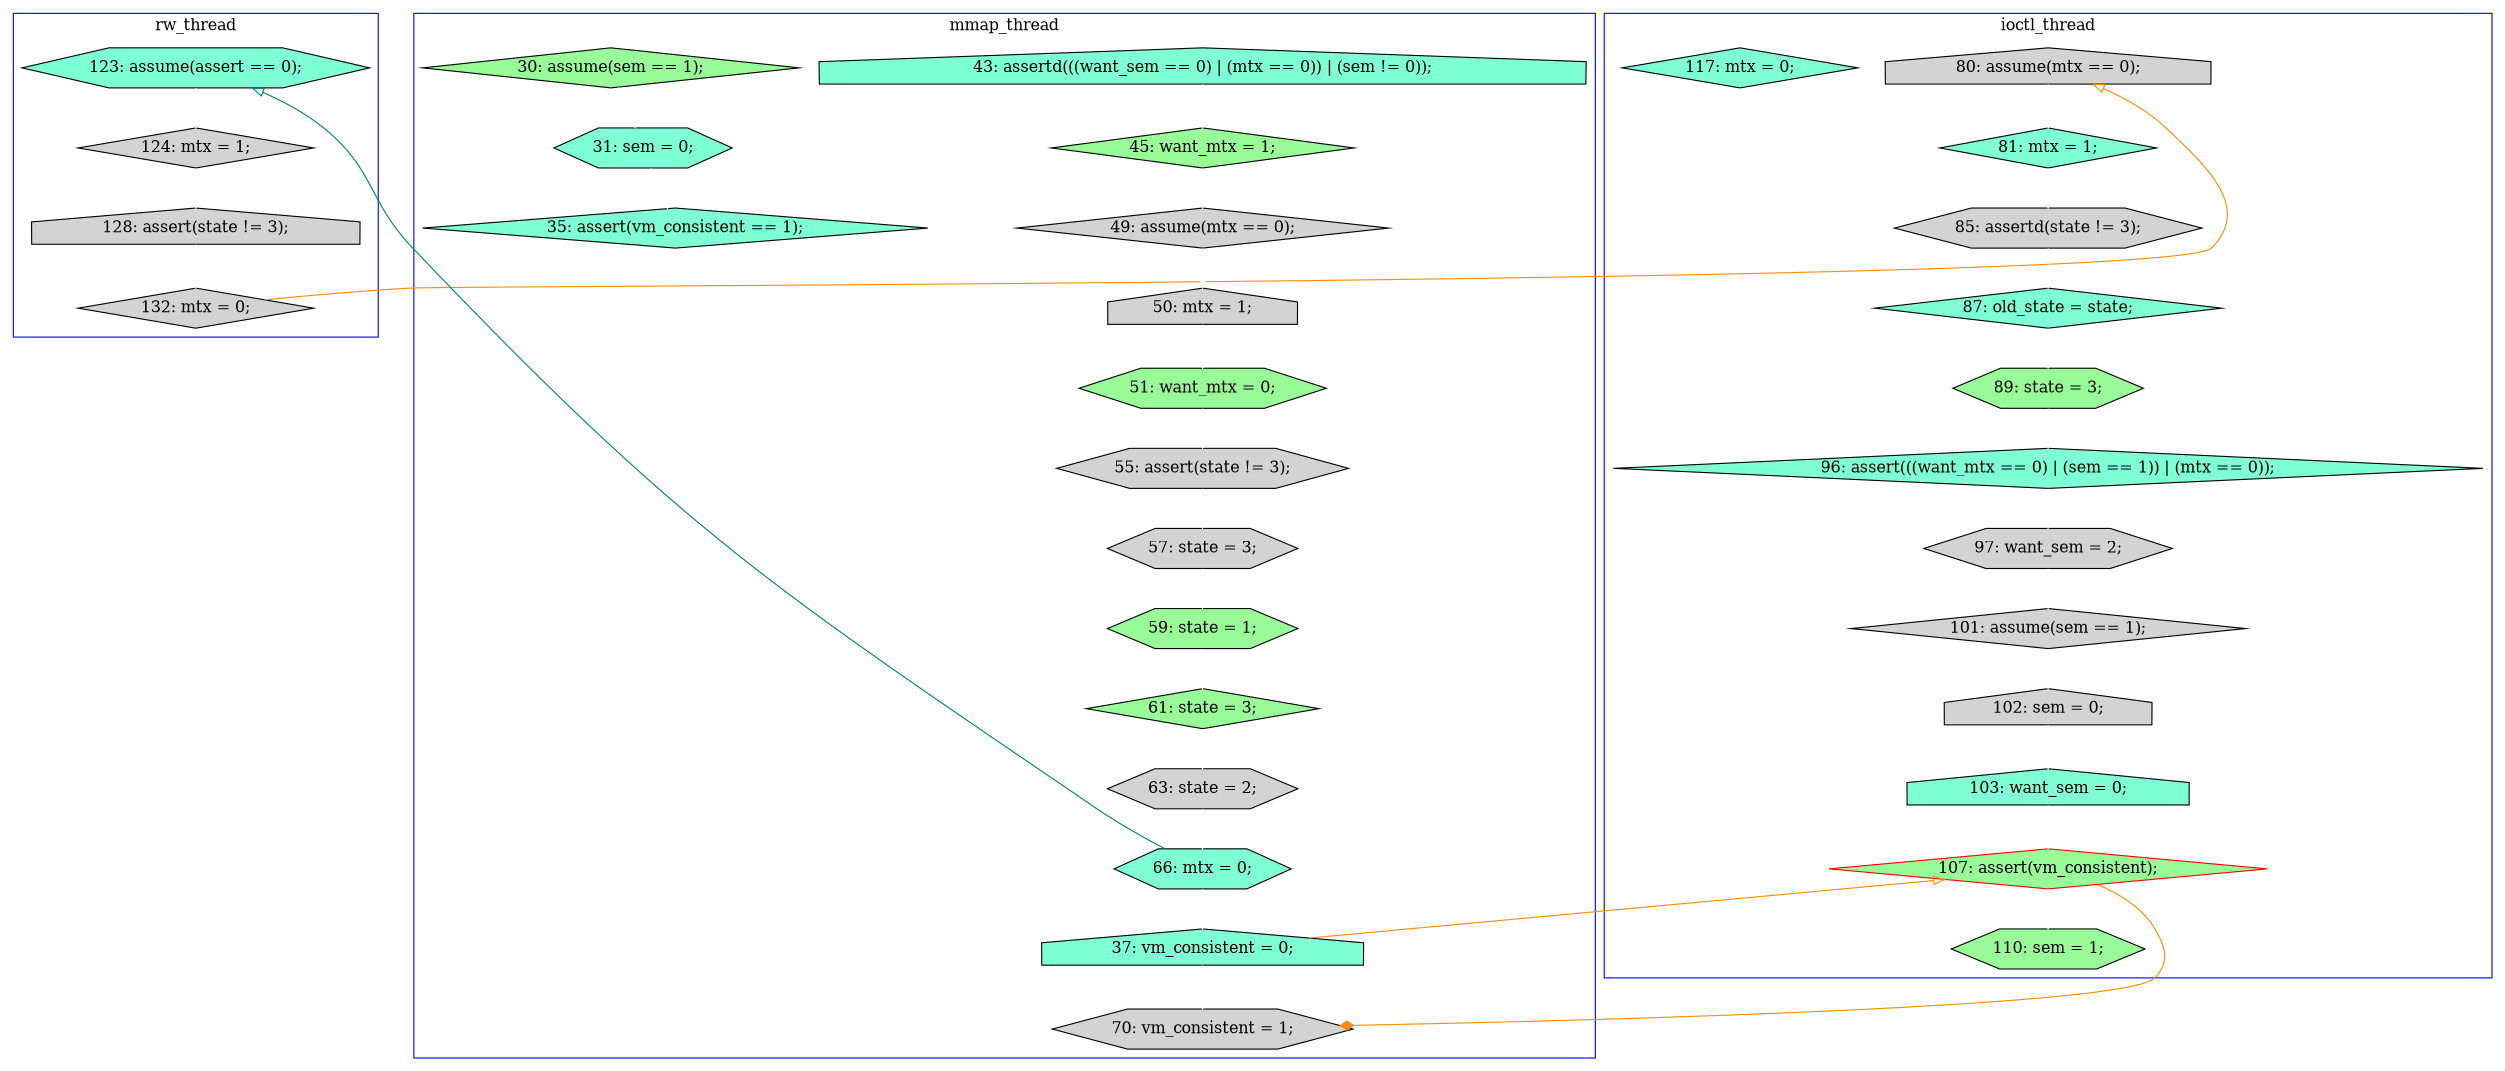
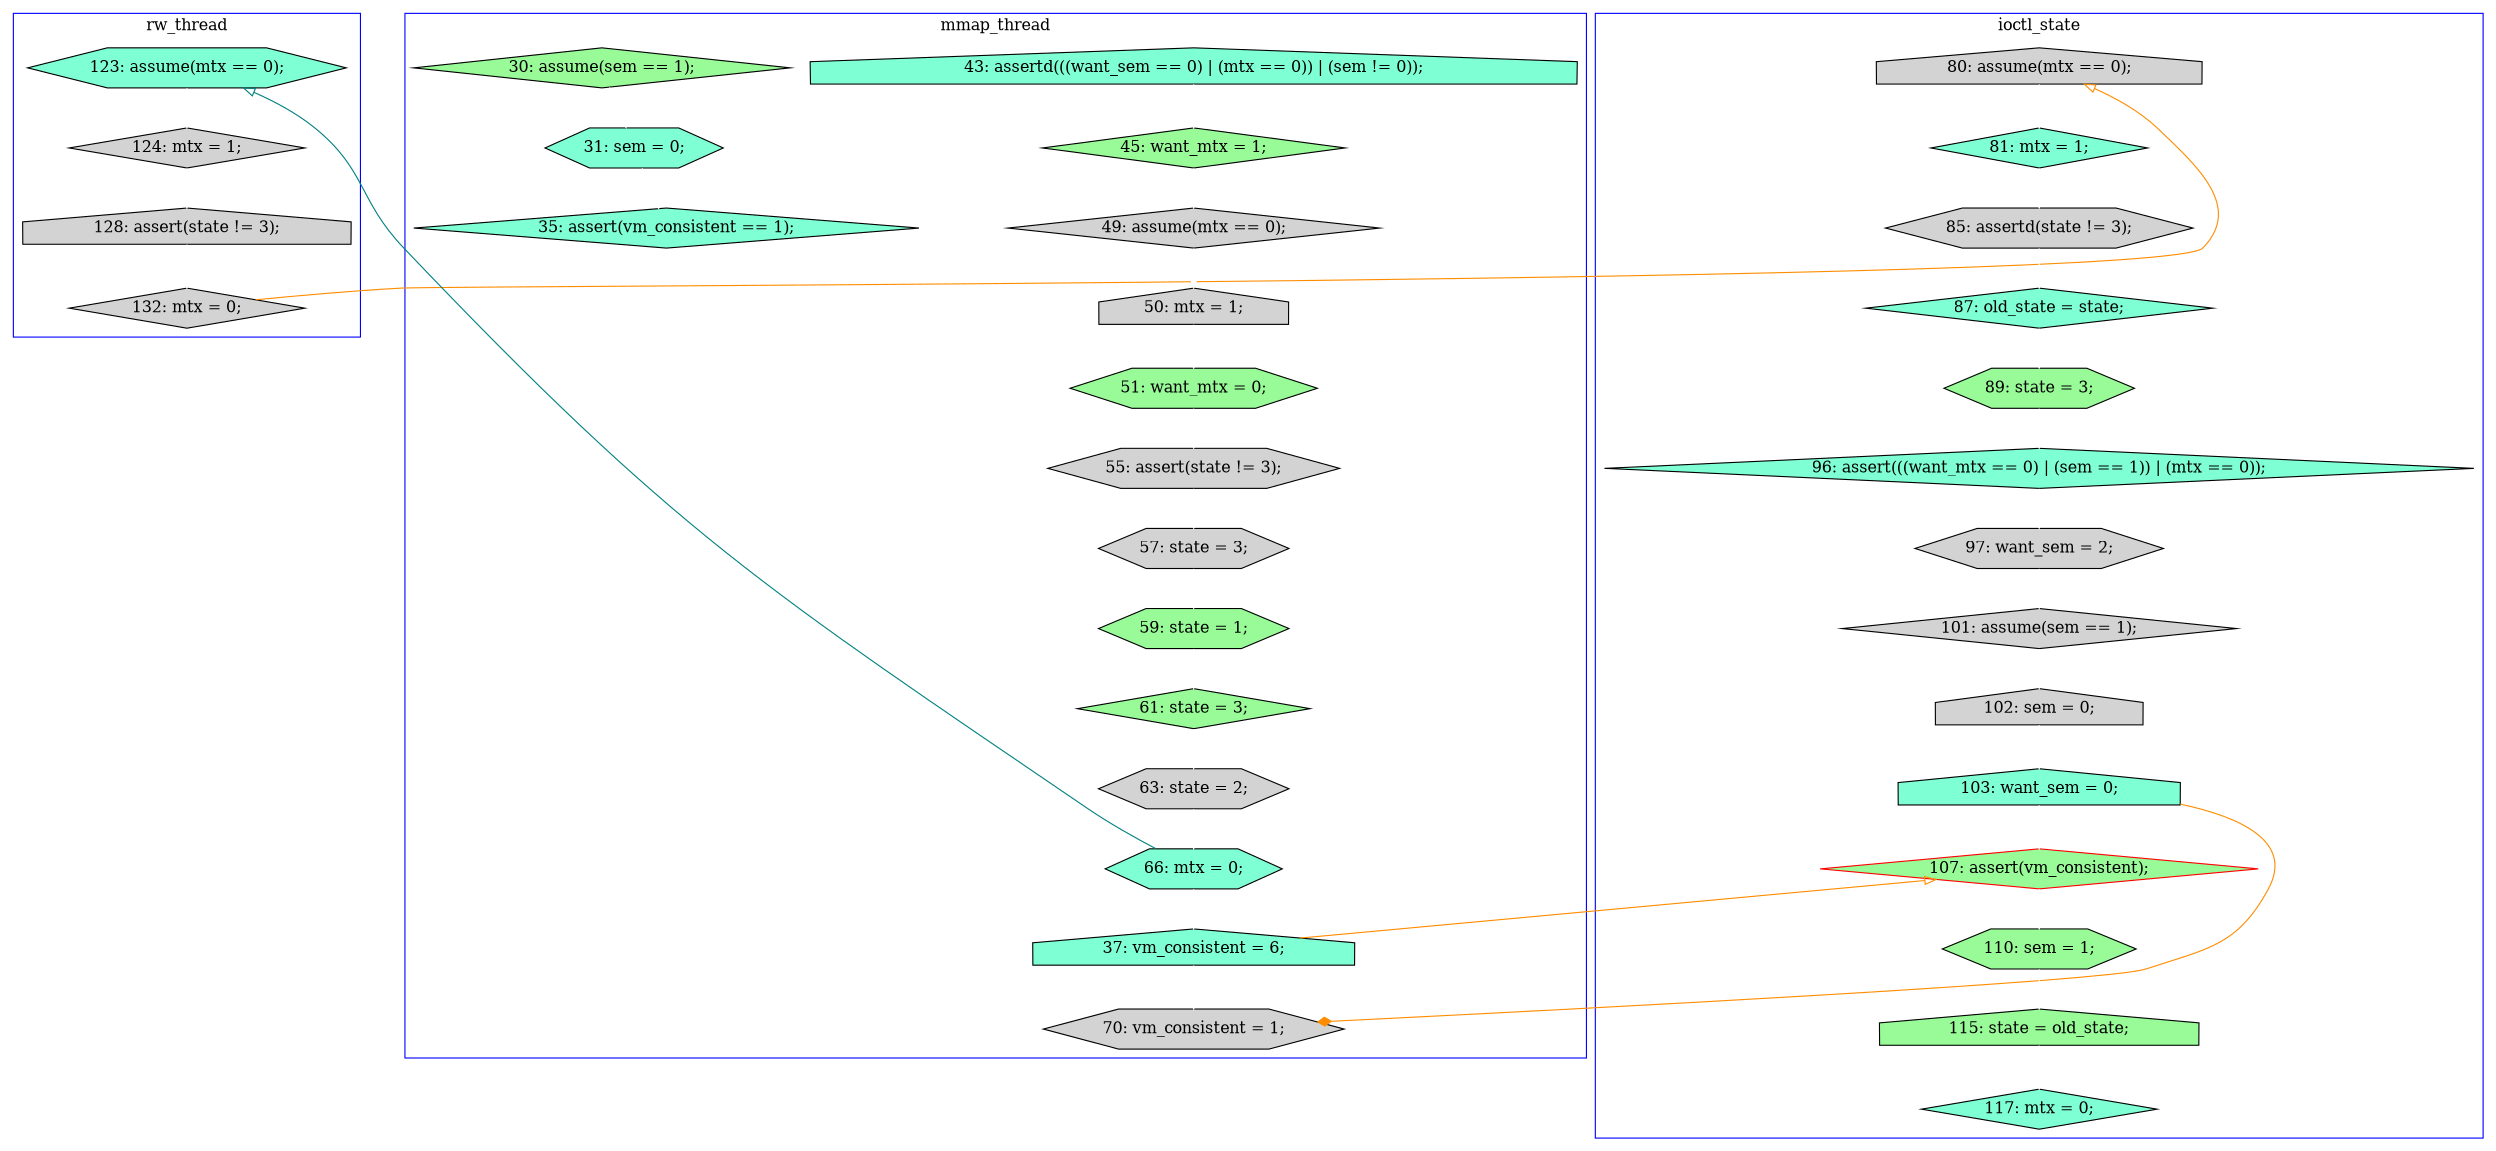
(2048, 26) -> (2039, 26)
(196, 68) -> (187, 68)
(1203, 949) -> (1194, 949)
(1819, 1011) -> (1887, 991)
none -> (2039, 1029)
